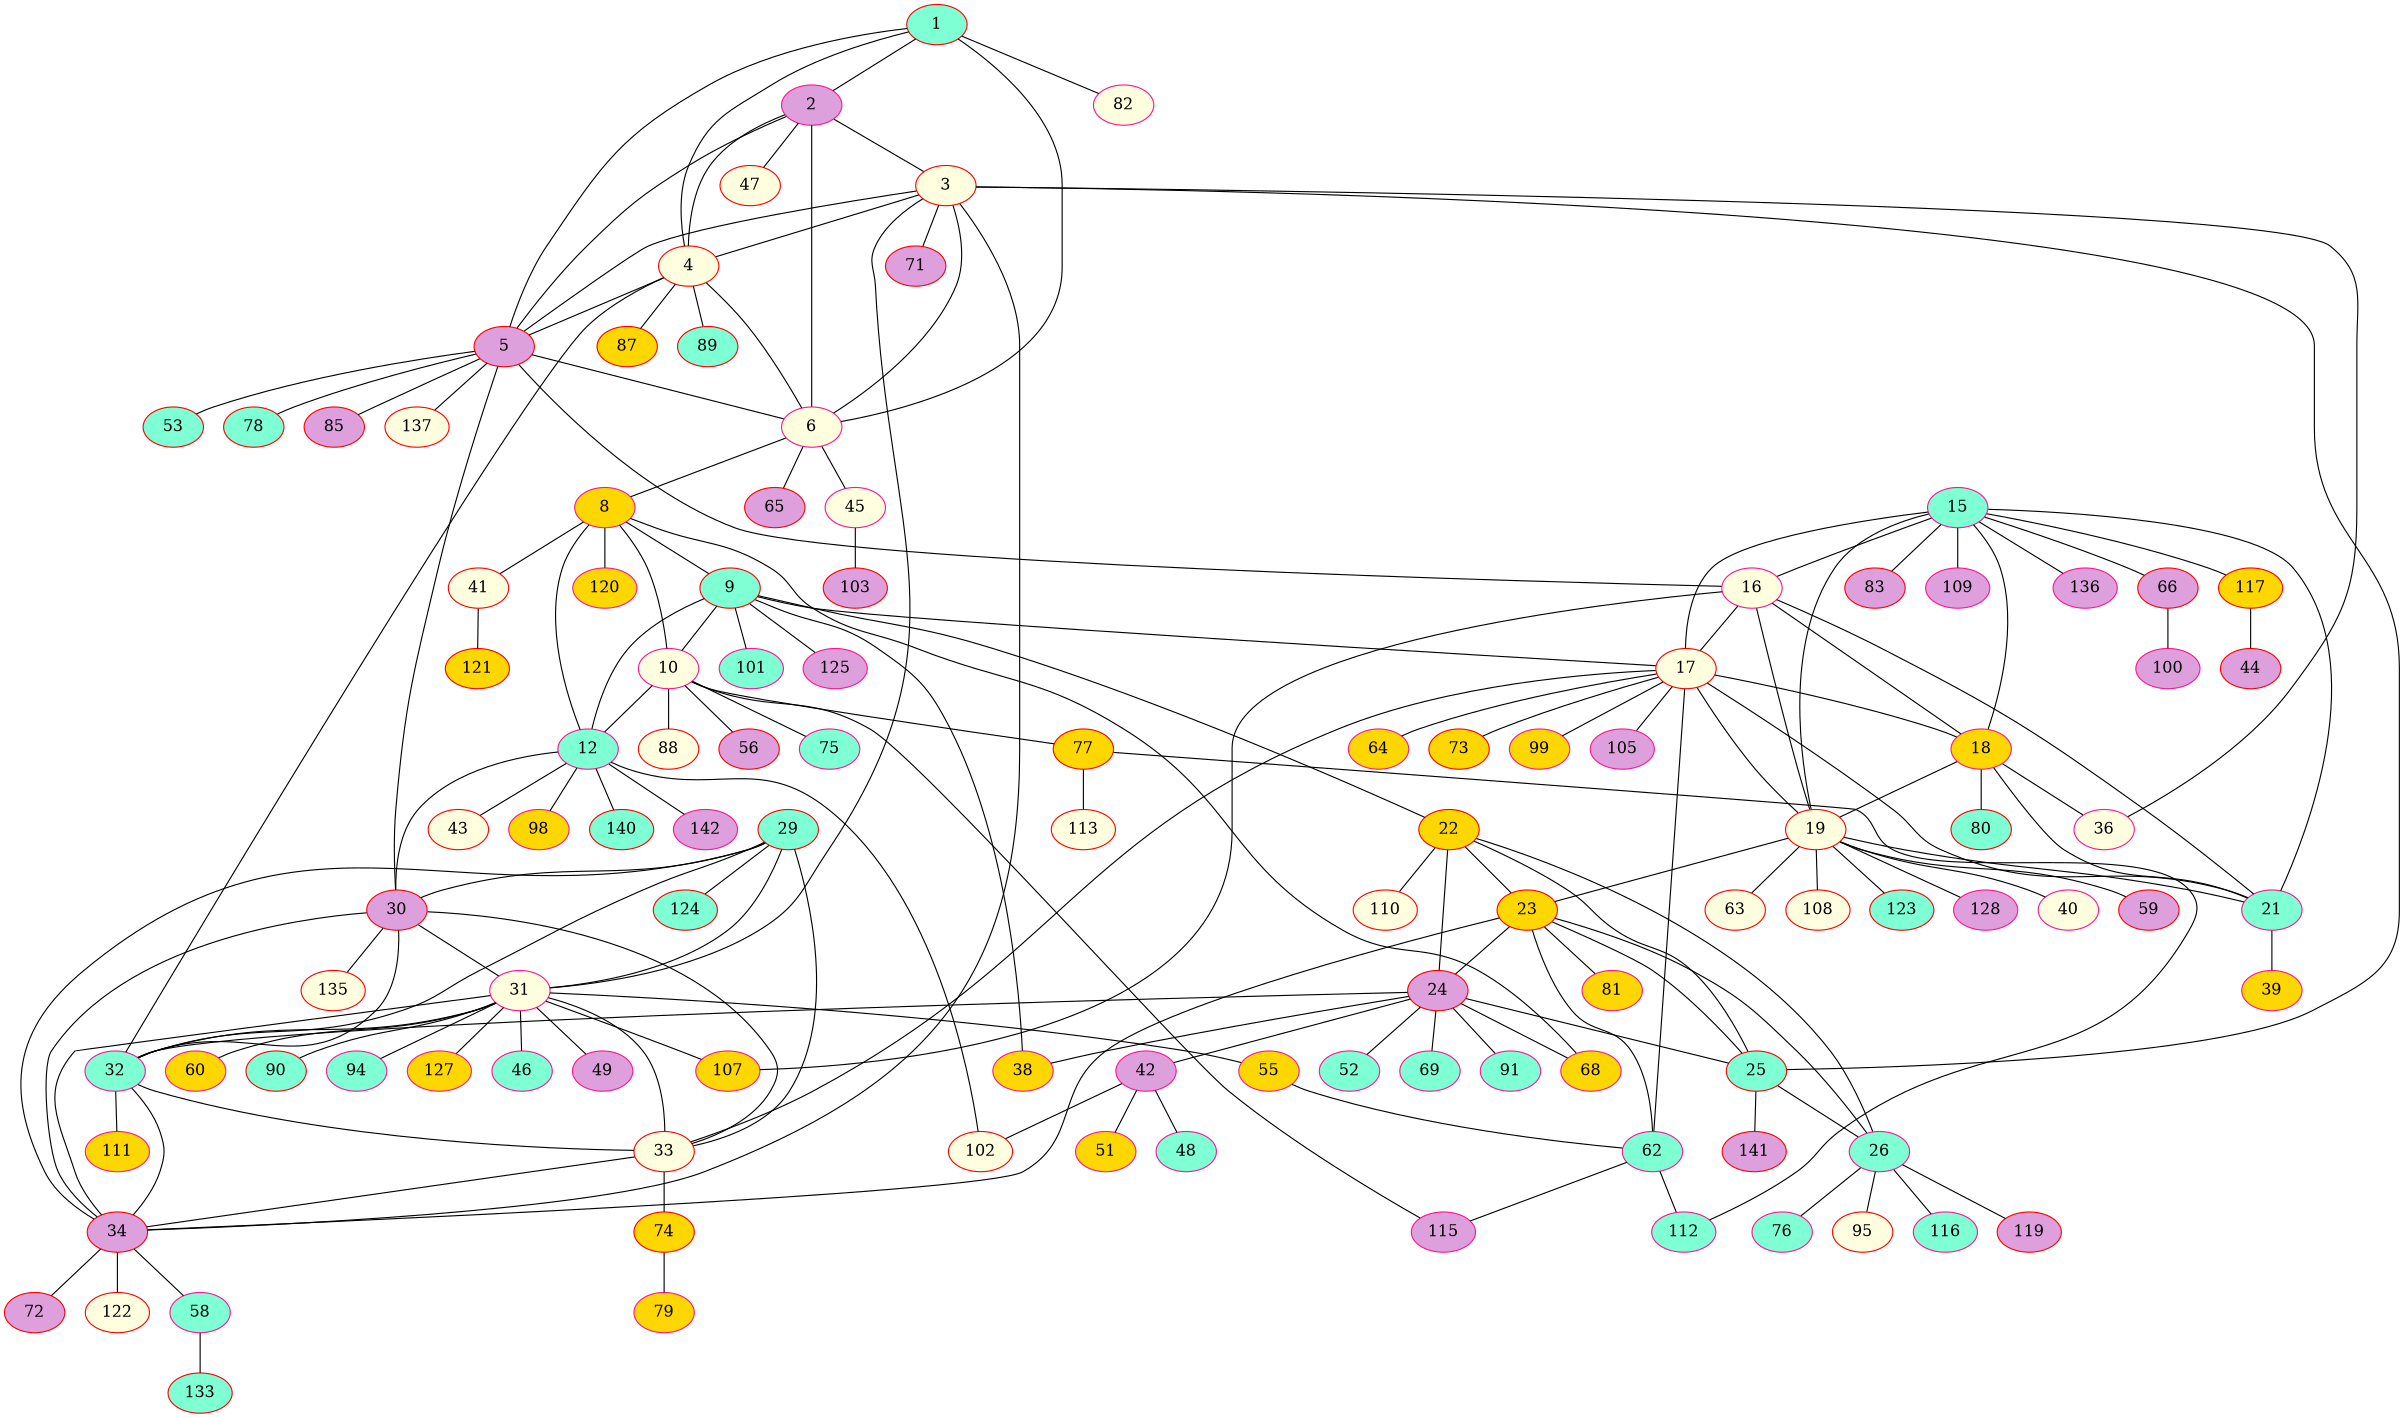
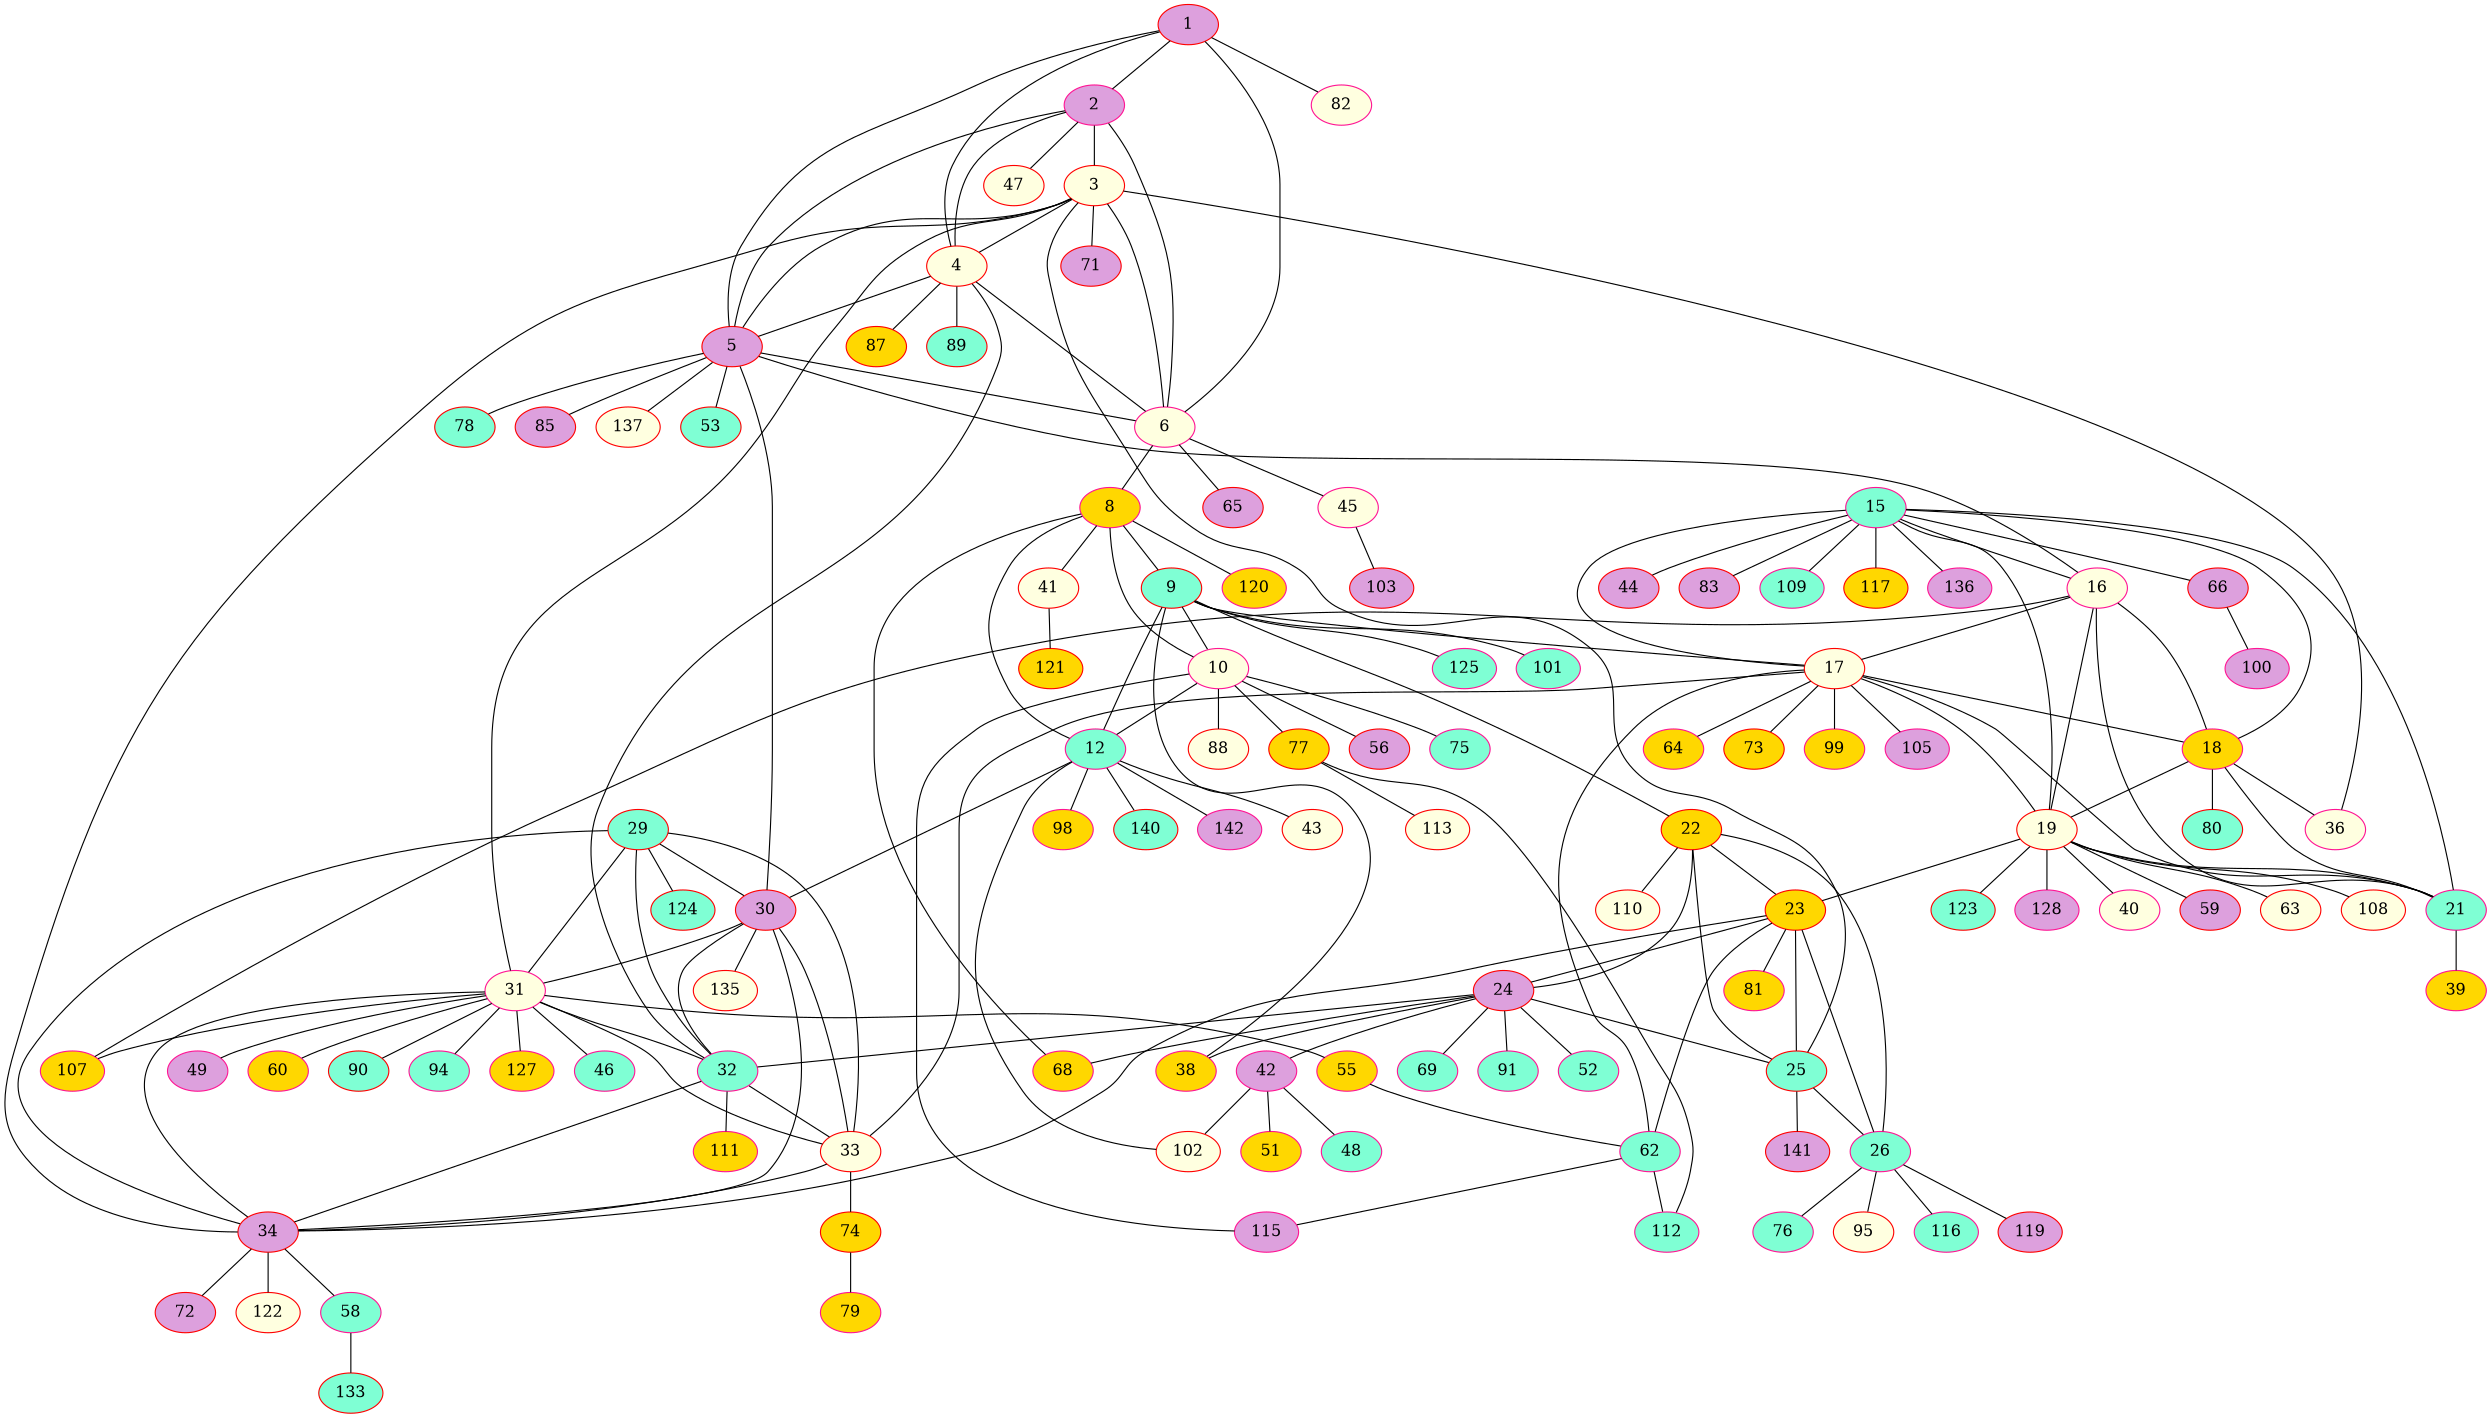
(937, 25) -> (1188, 25)
(1958, 588) -> (1792, 588)
(2251, 628) -> (1749, 542)
(835, 669) -> (1464, 669)
